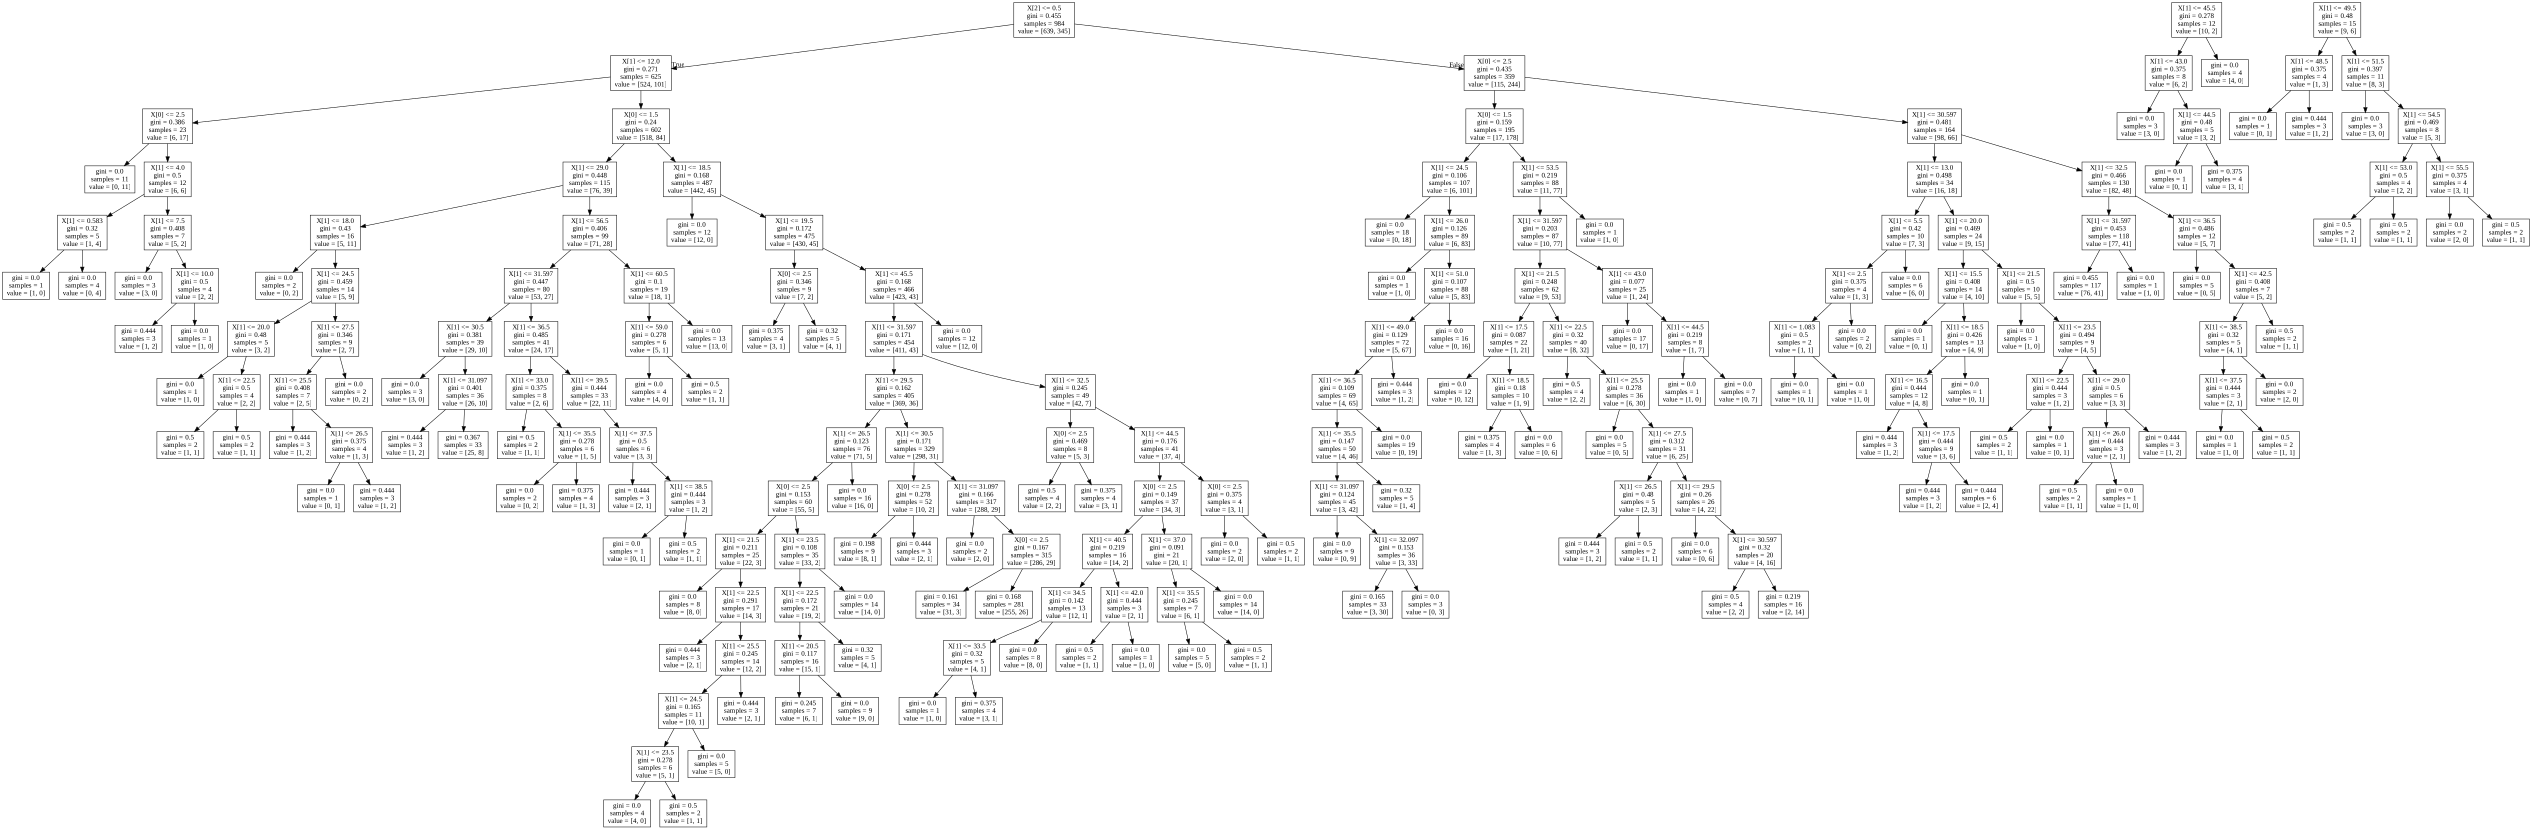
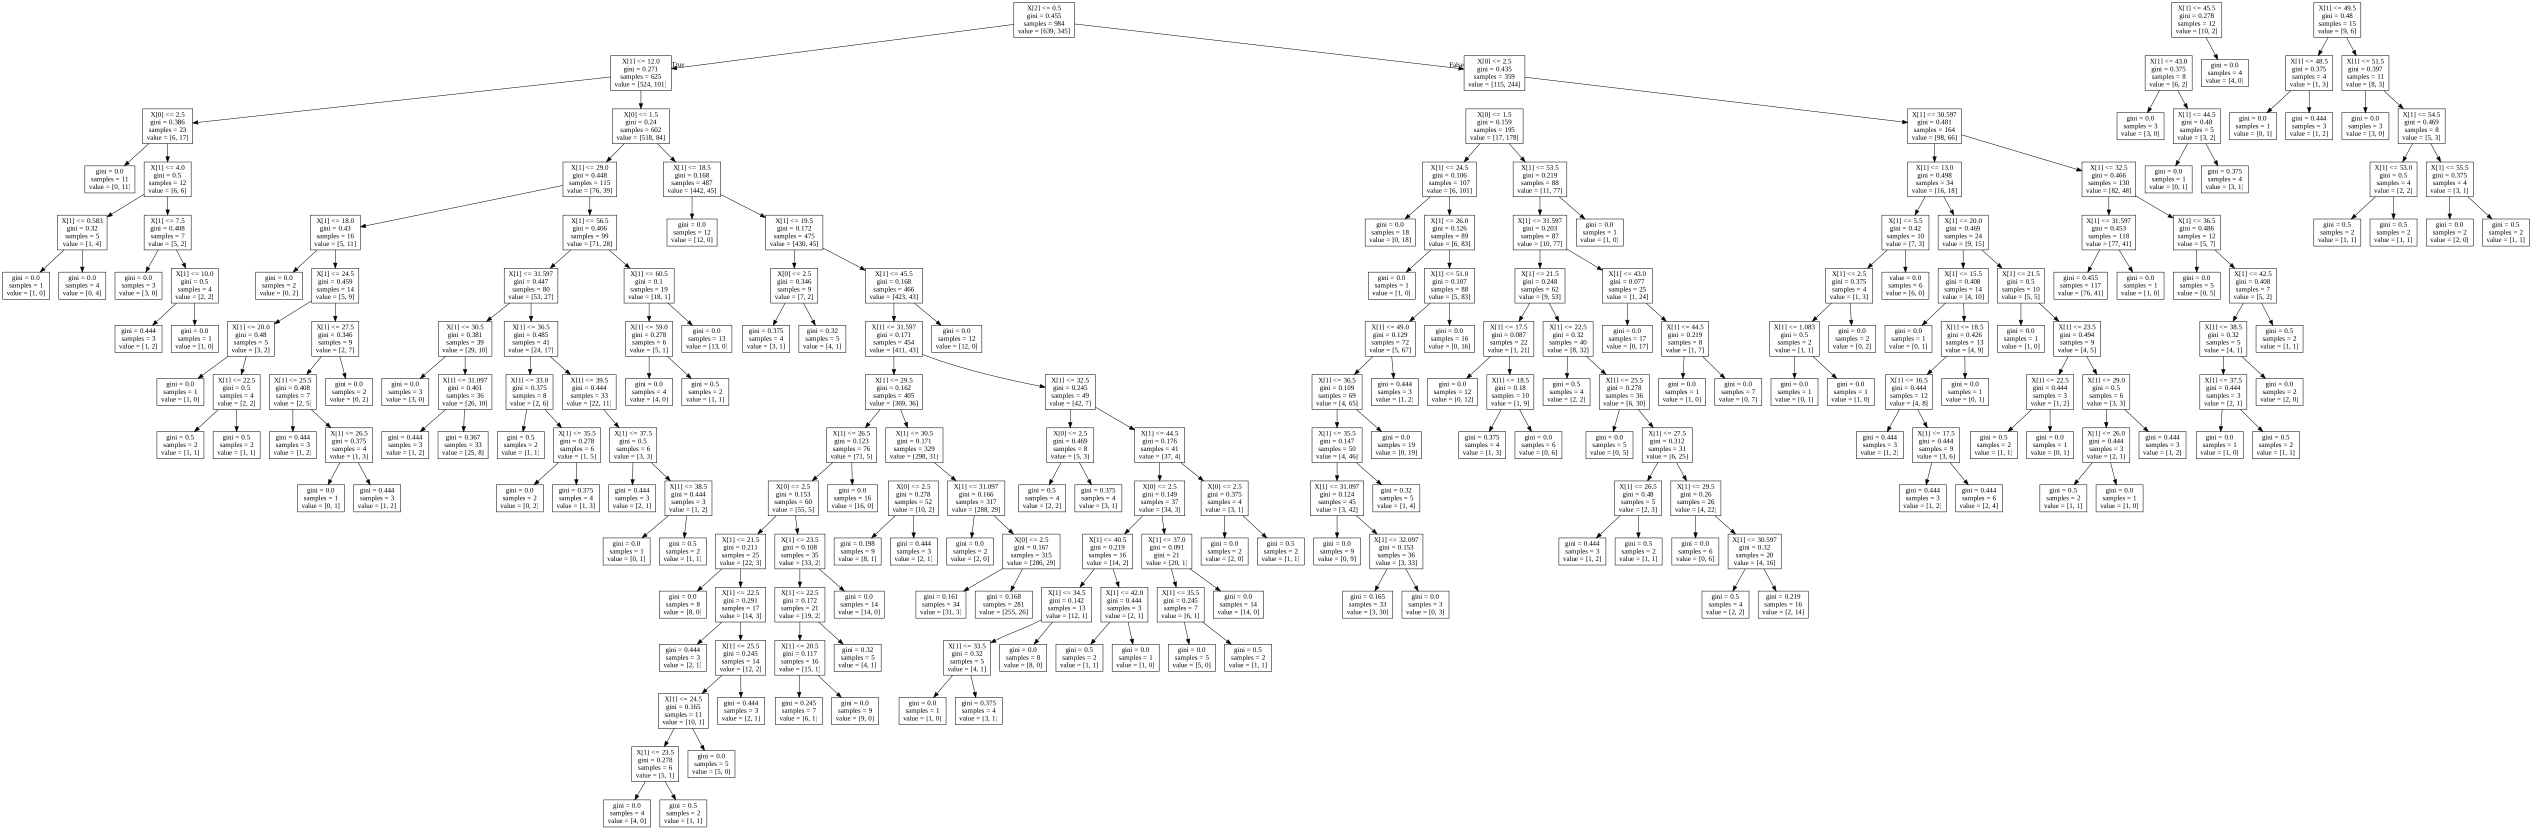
(2184, 44) -> none
(1494, 97) -> none
(914, 469) -> none
